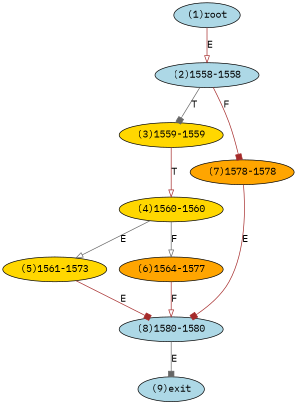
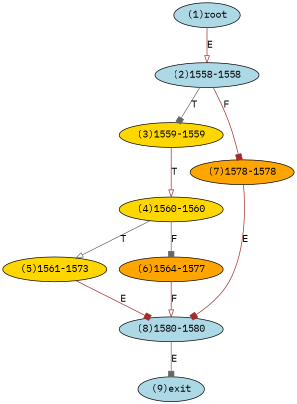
(171, 236) -> (171, 236)
(123, 239) -> (123, 239)
